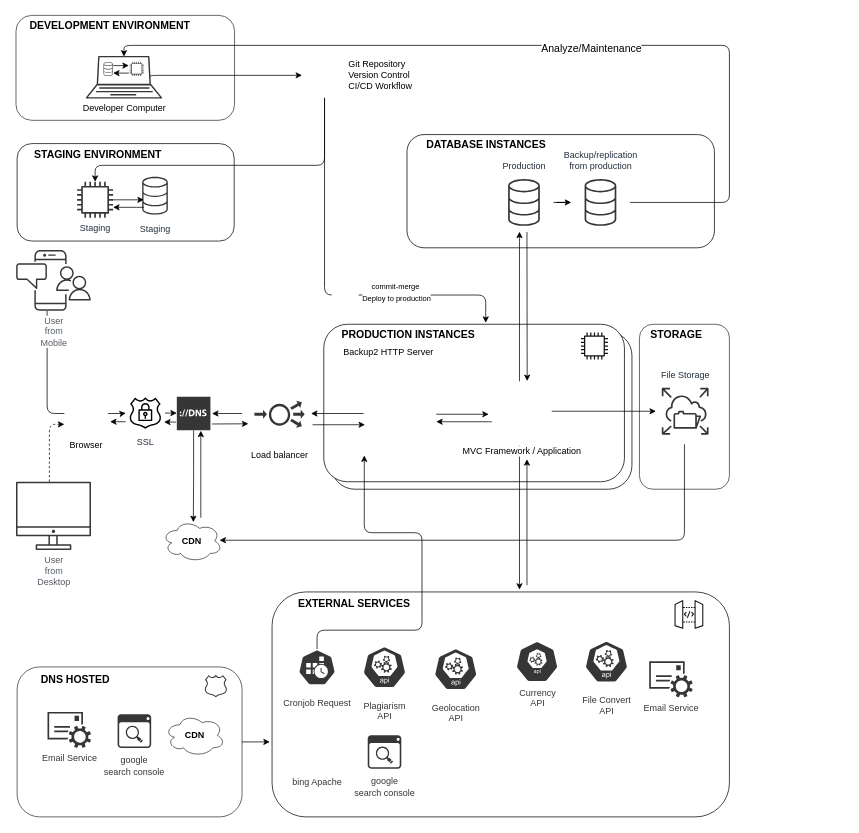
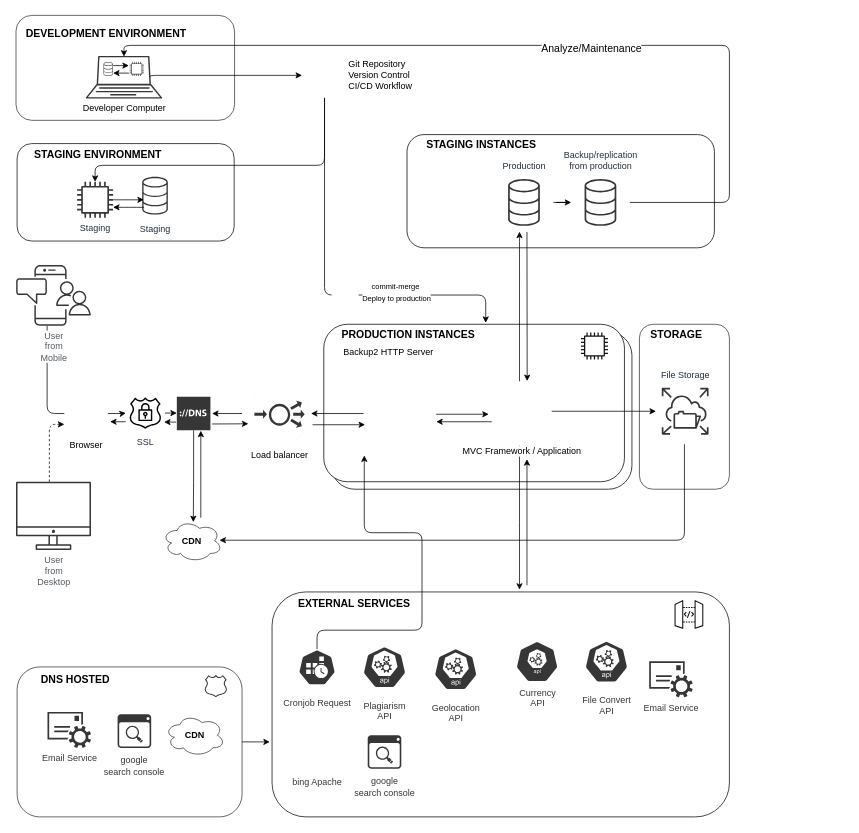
(125, 26) -> (121, 33)
(478, 144) -> (475, 144)
(53, 281) -> (53, 296)
